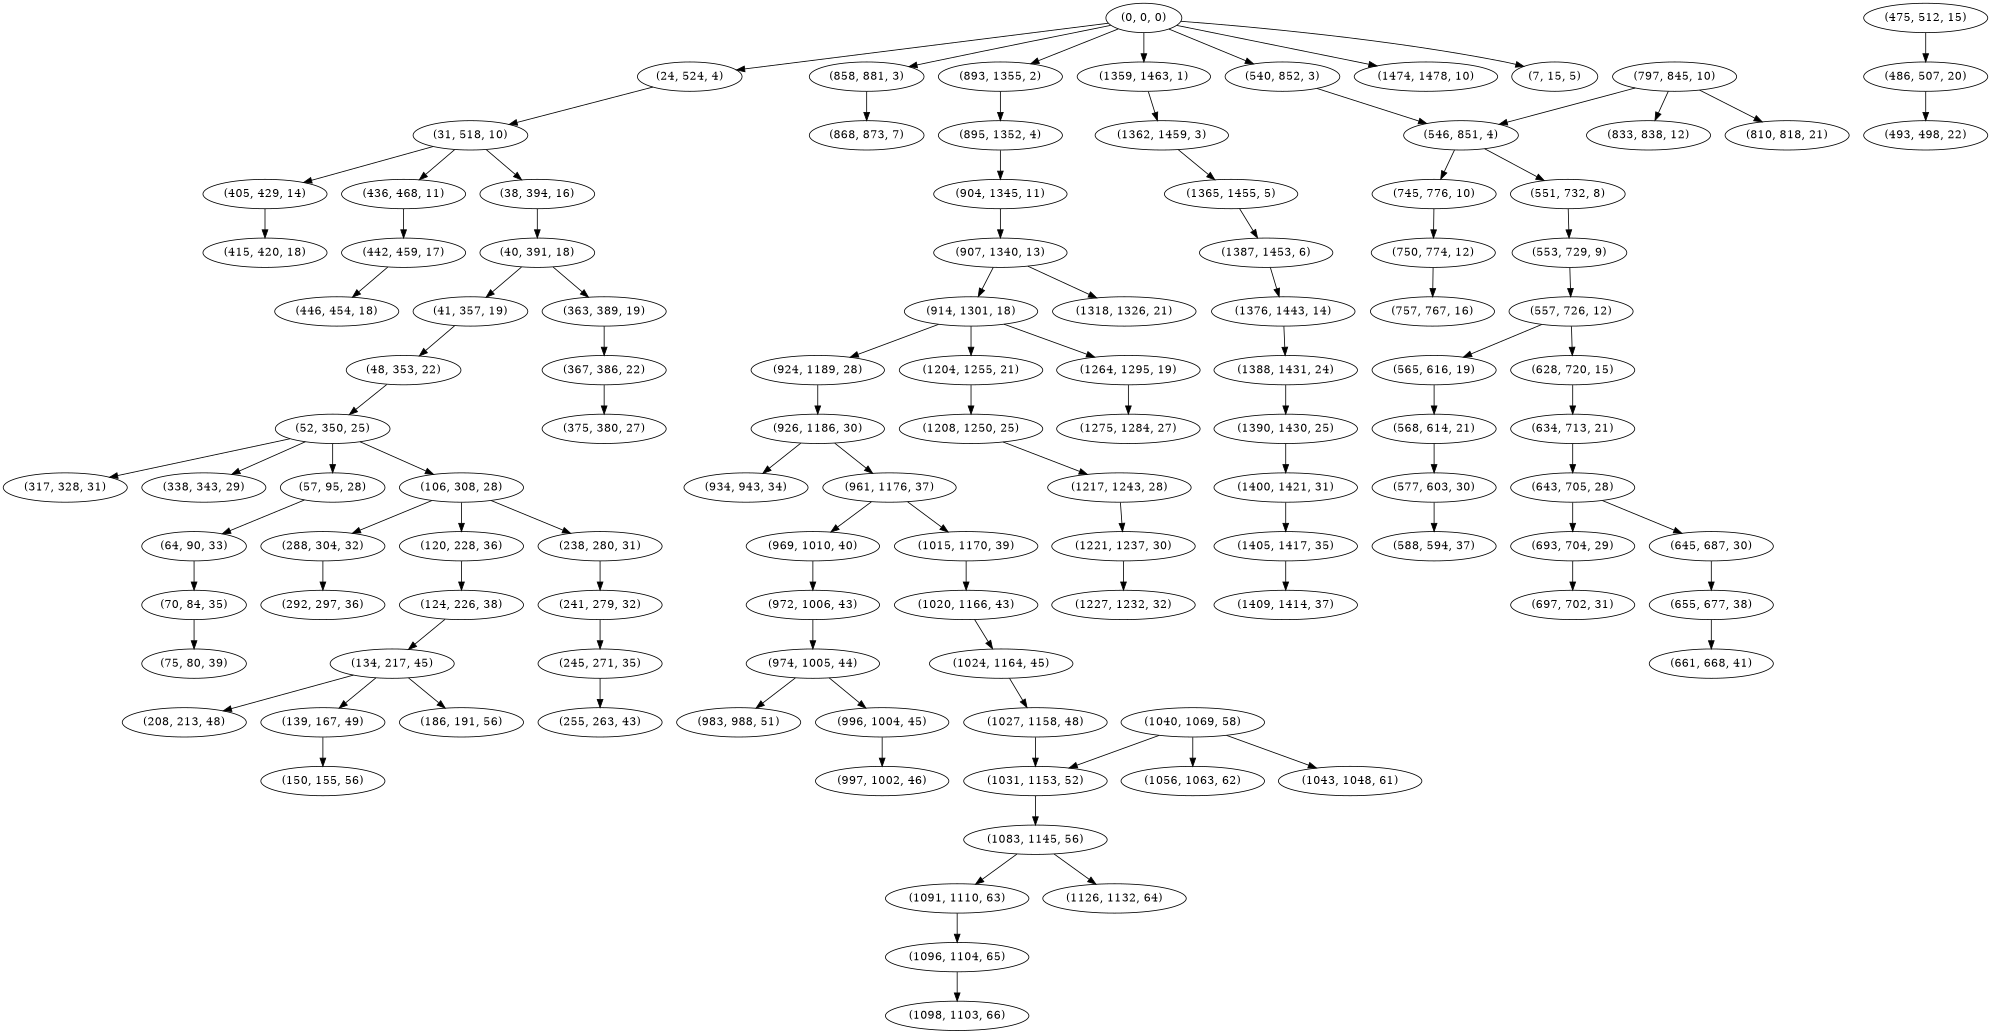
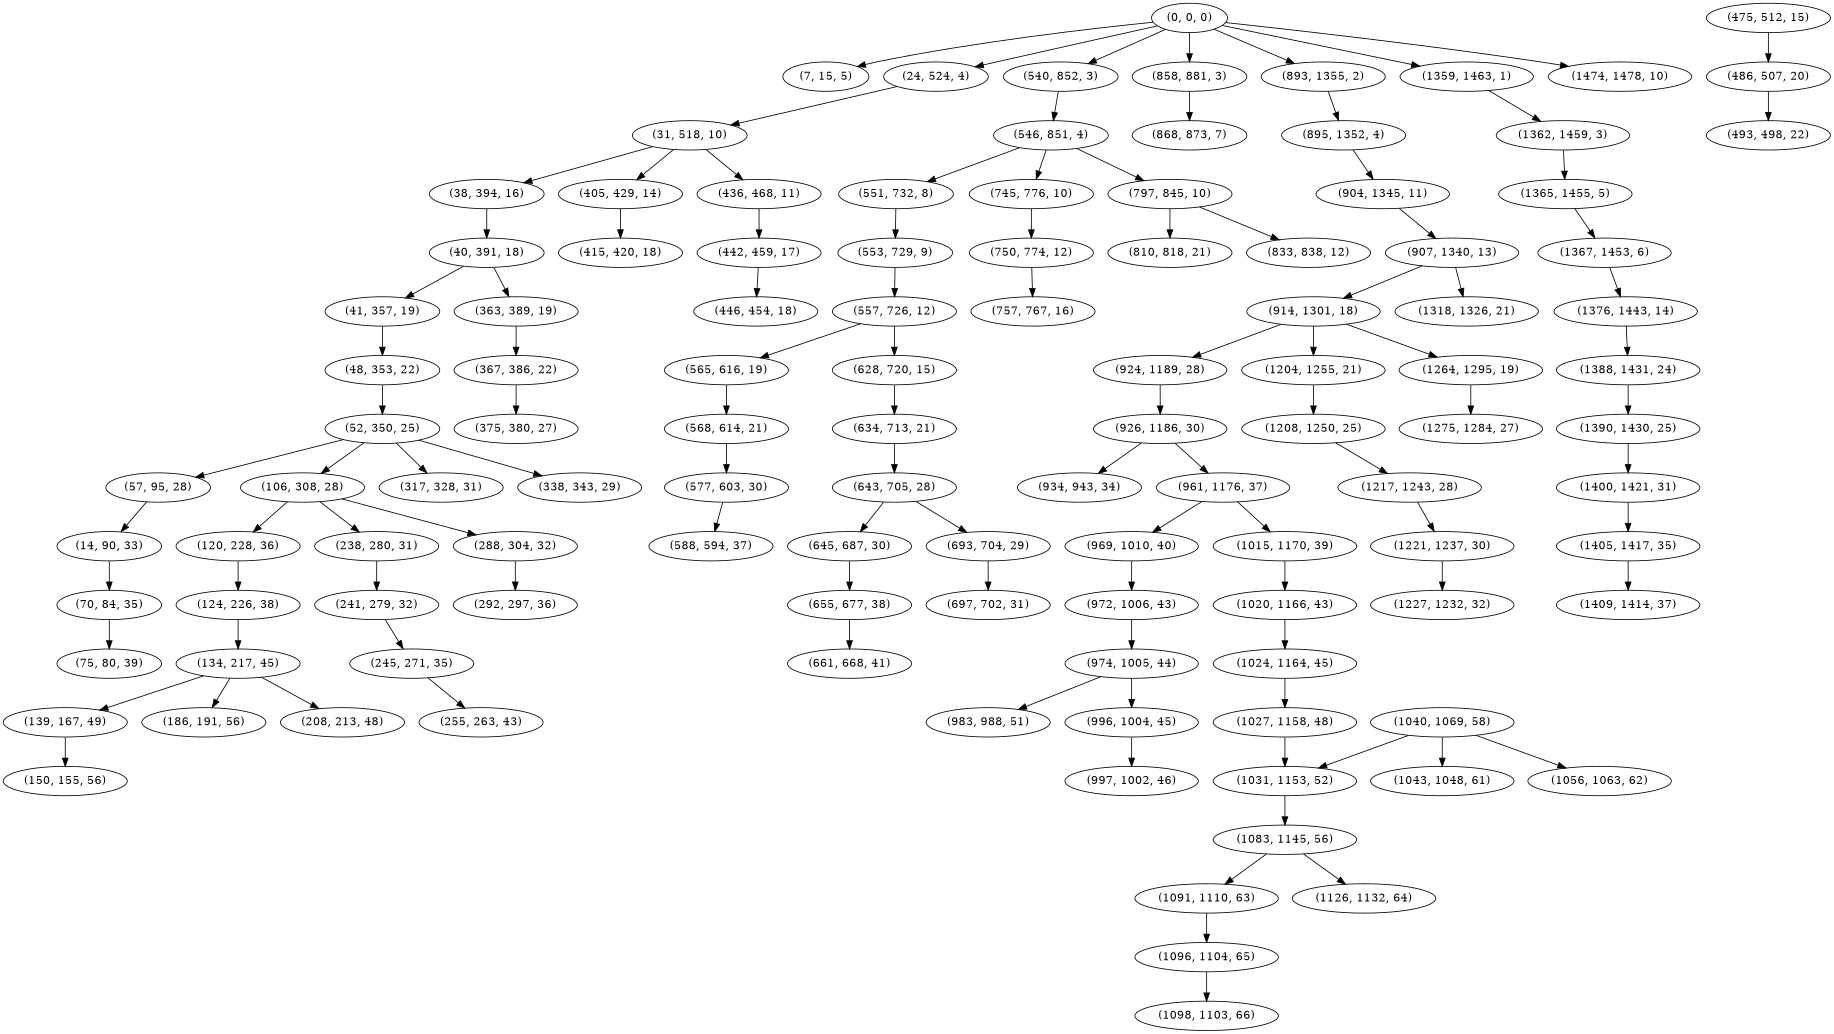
(1571, 105) -> (1106, 163)
(1266, 253) -> (1604, 253)
(194, 546) -> (109, 546)
